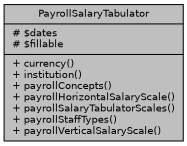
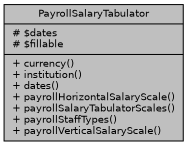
(62, 86) -> (36, 86)
